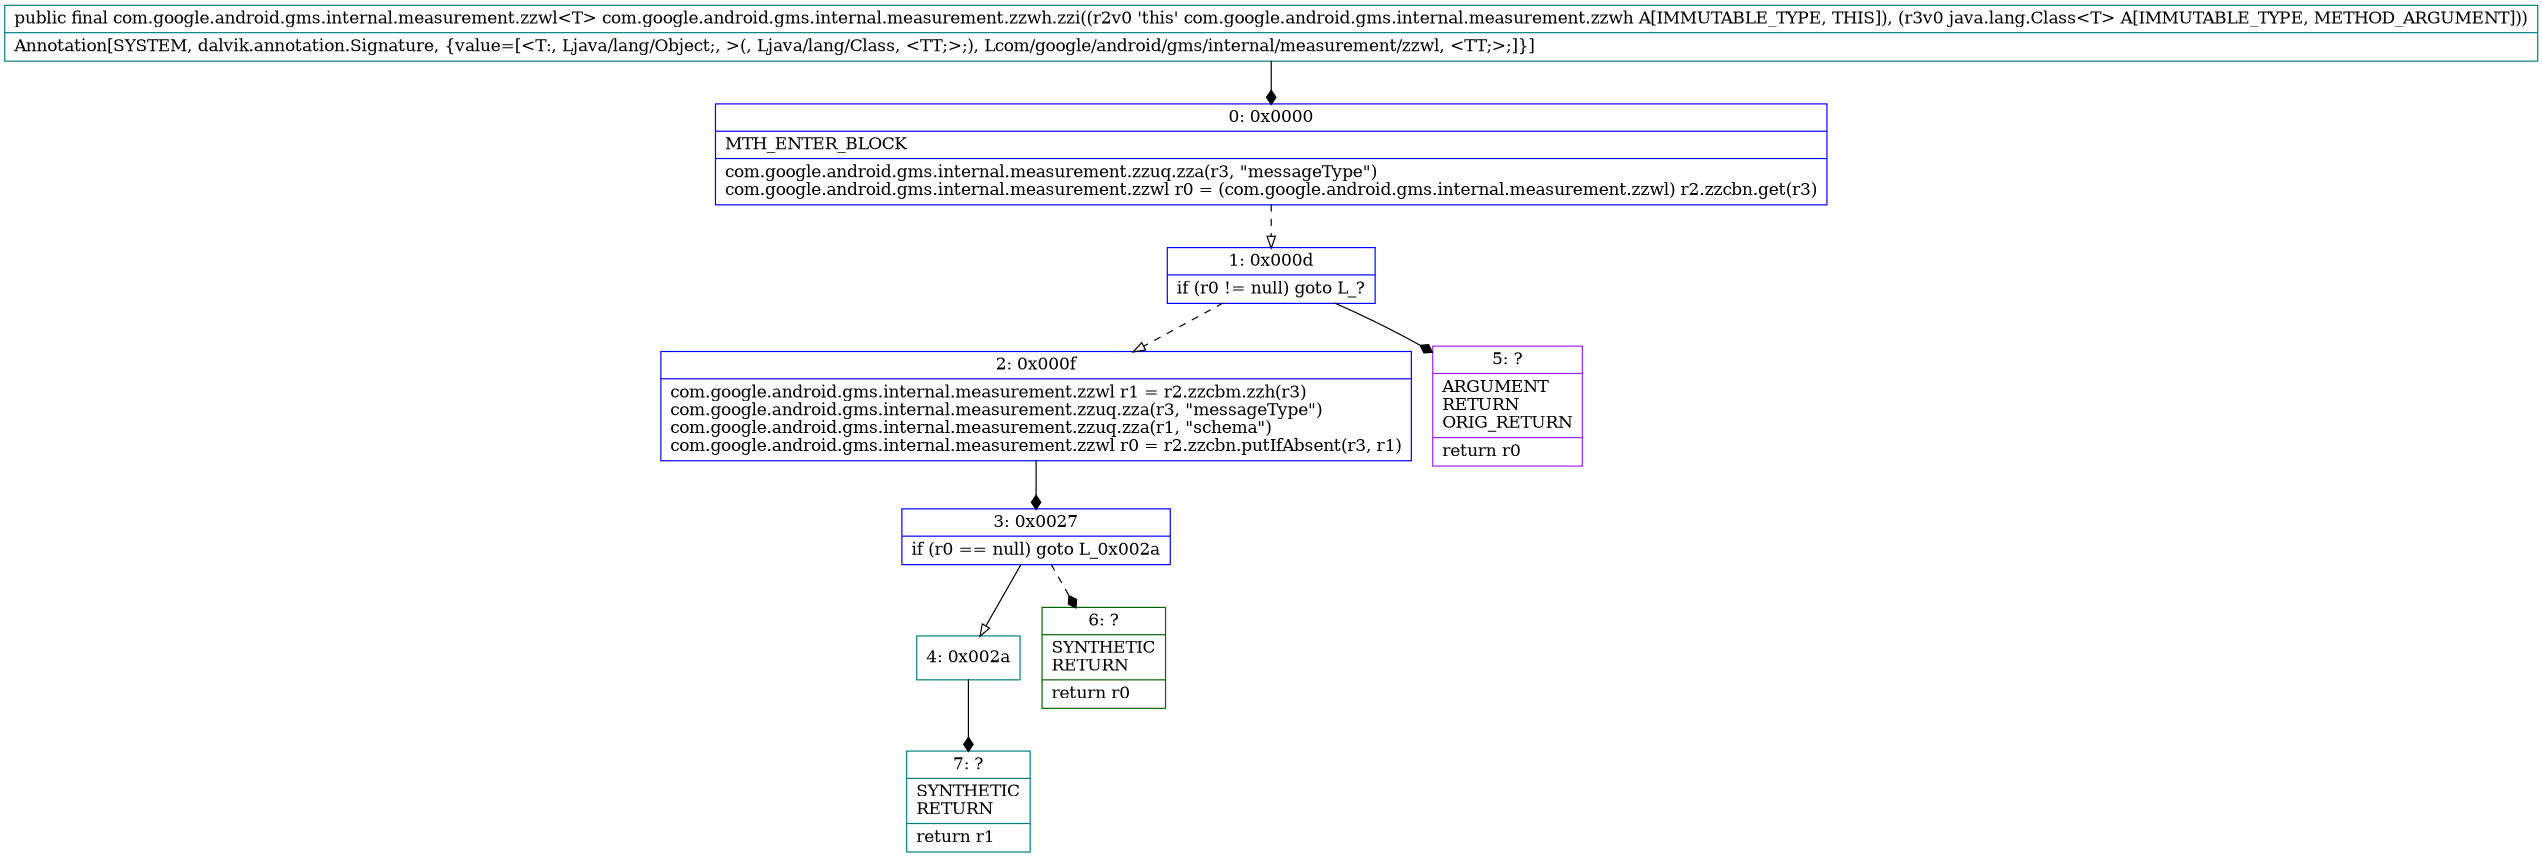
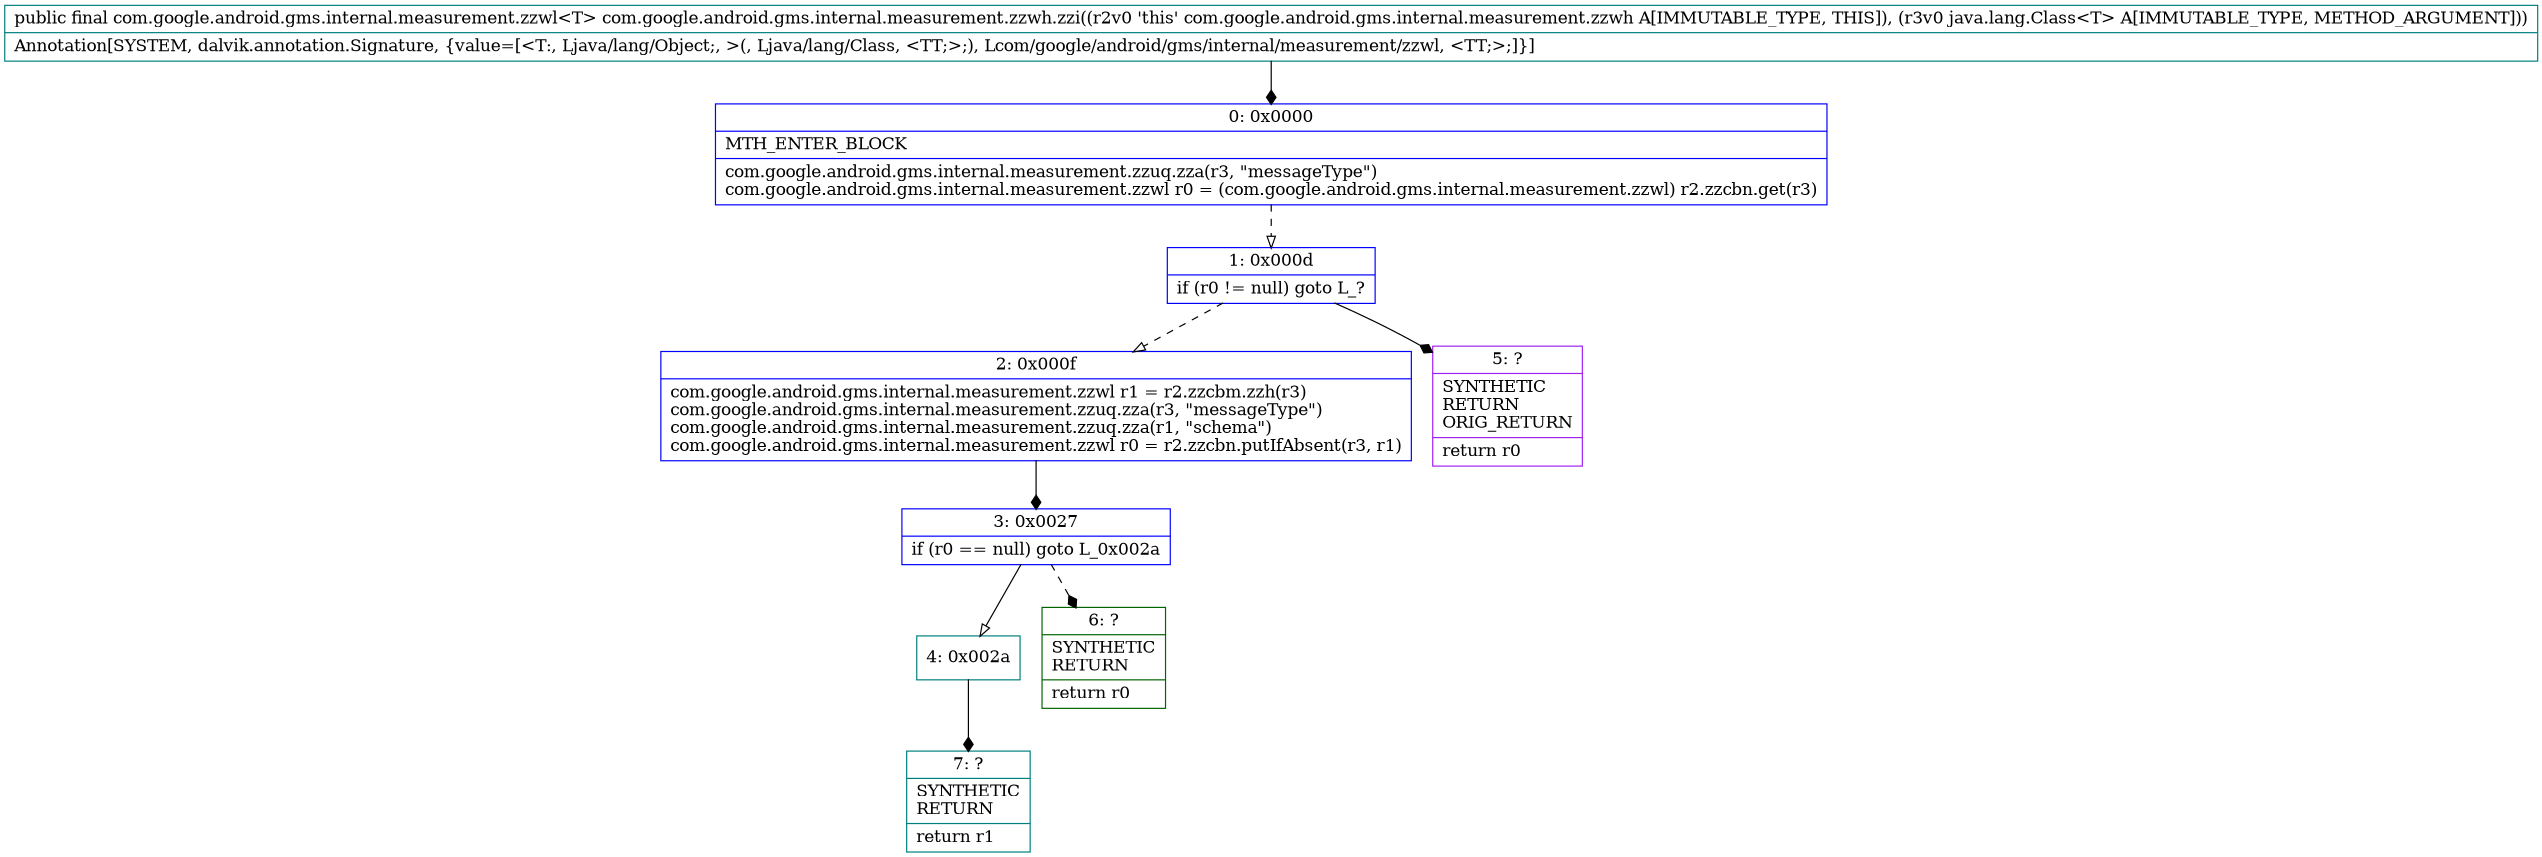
(1496, 387) -> (1494, 387)
